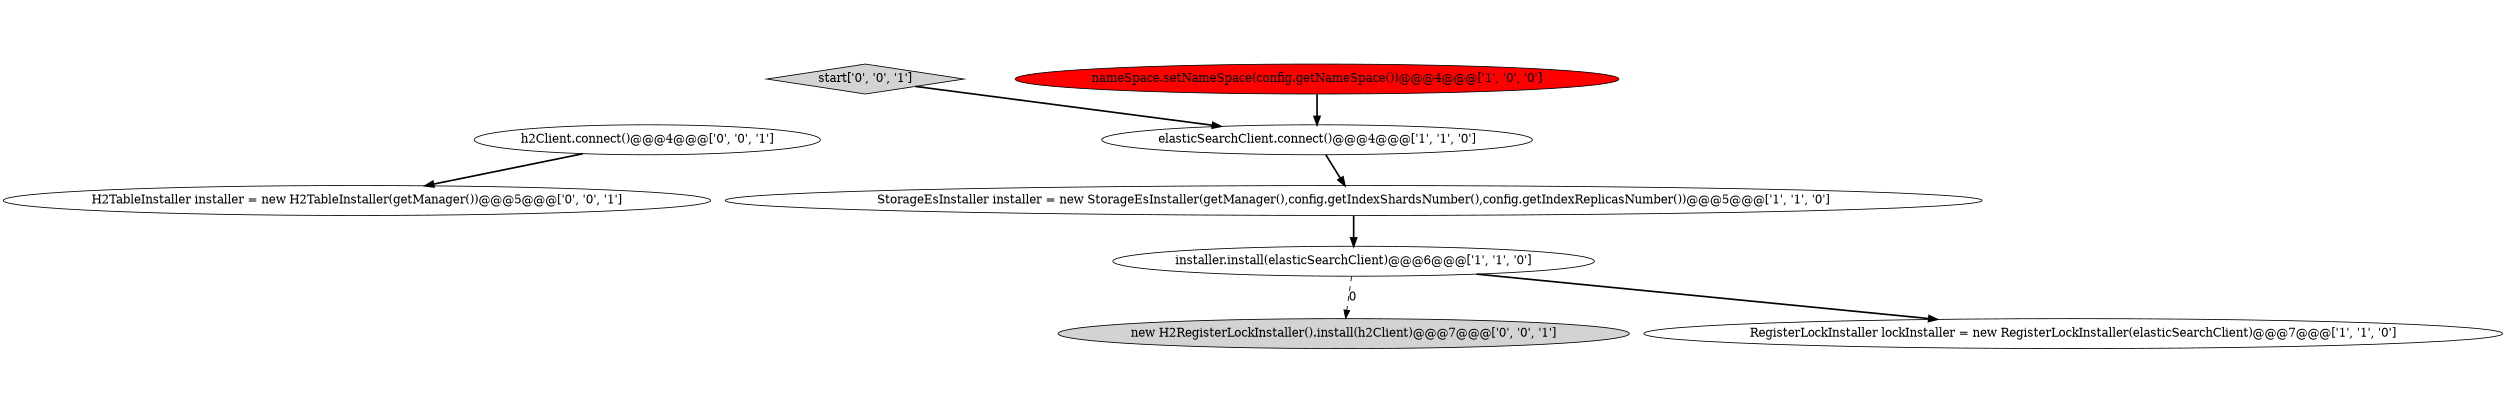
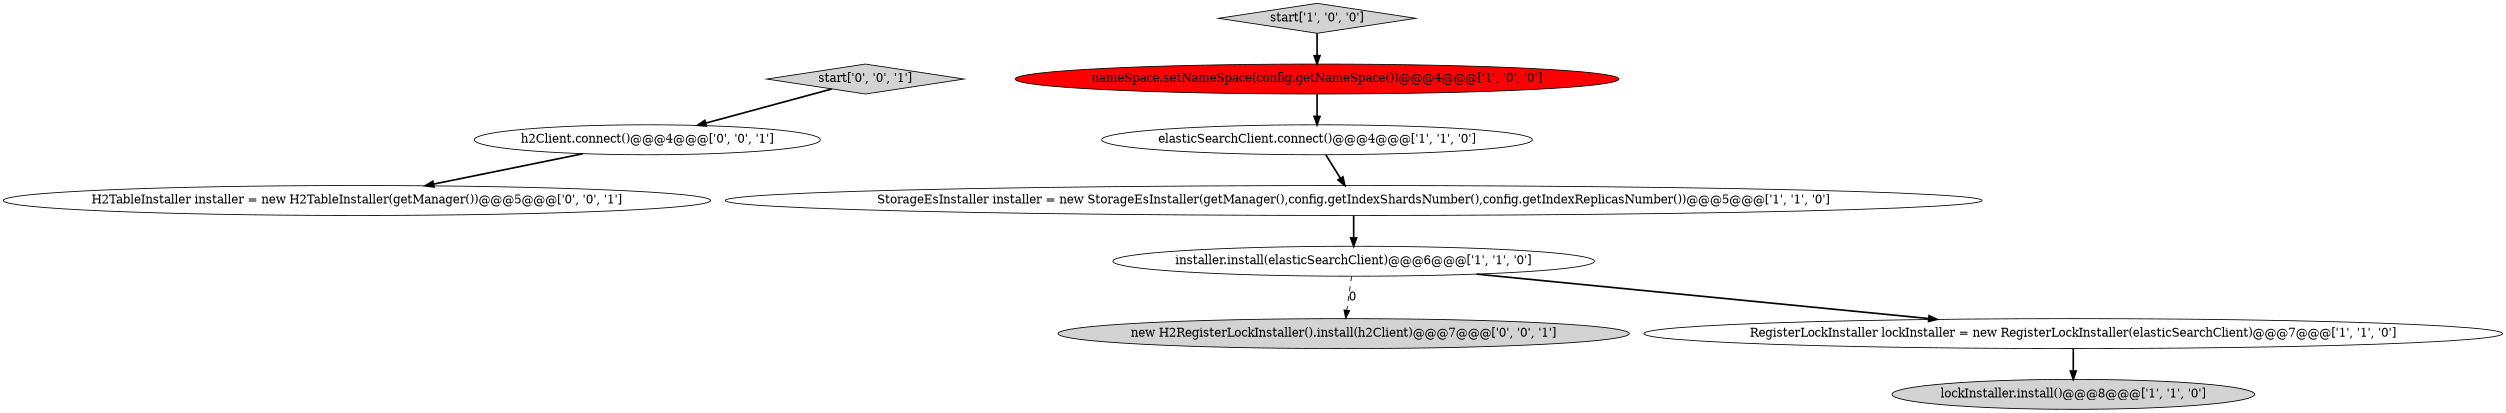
none -> (1317, 18)
(1064, 106) -> (769, 106)
none -> (2073, 394)
